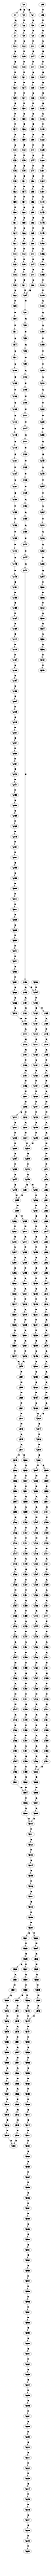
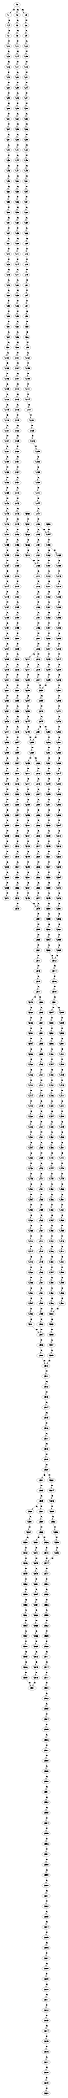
(29, 290) -> (17, 290)
(15, 961) -> none
